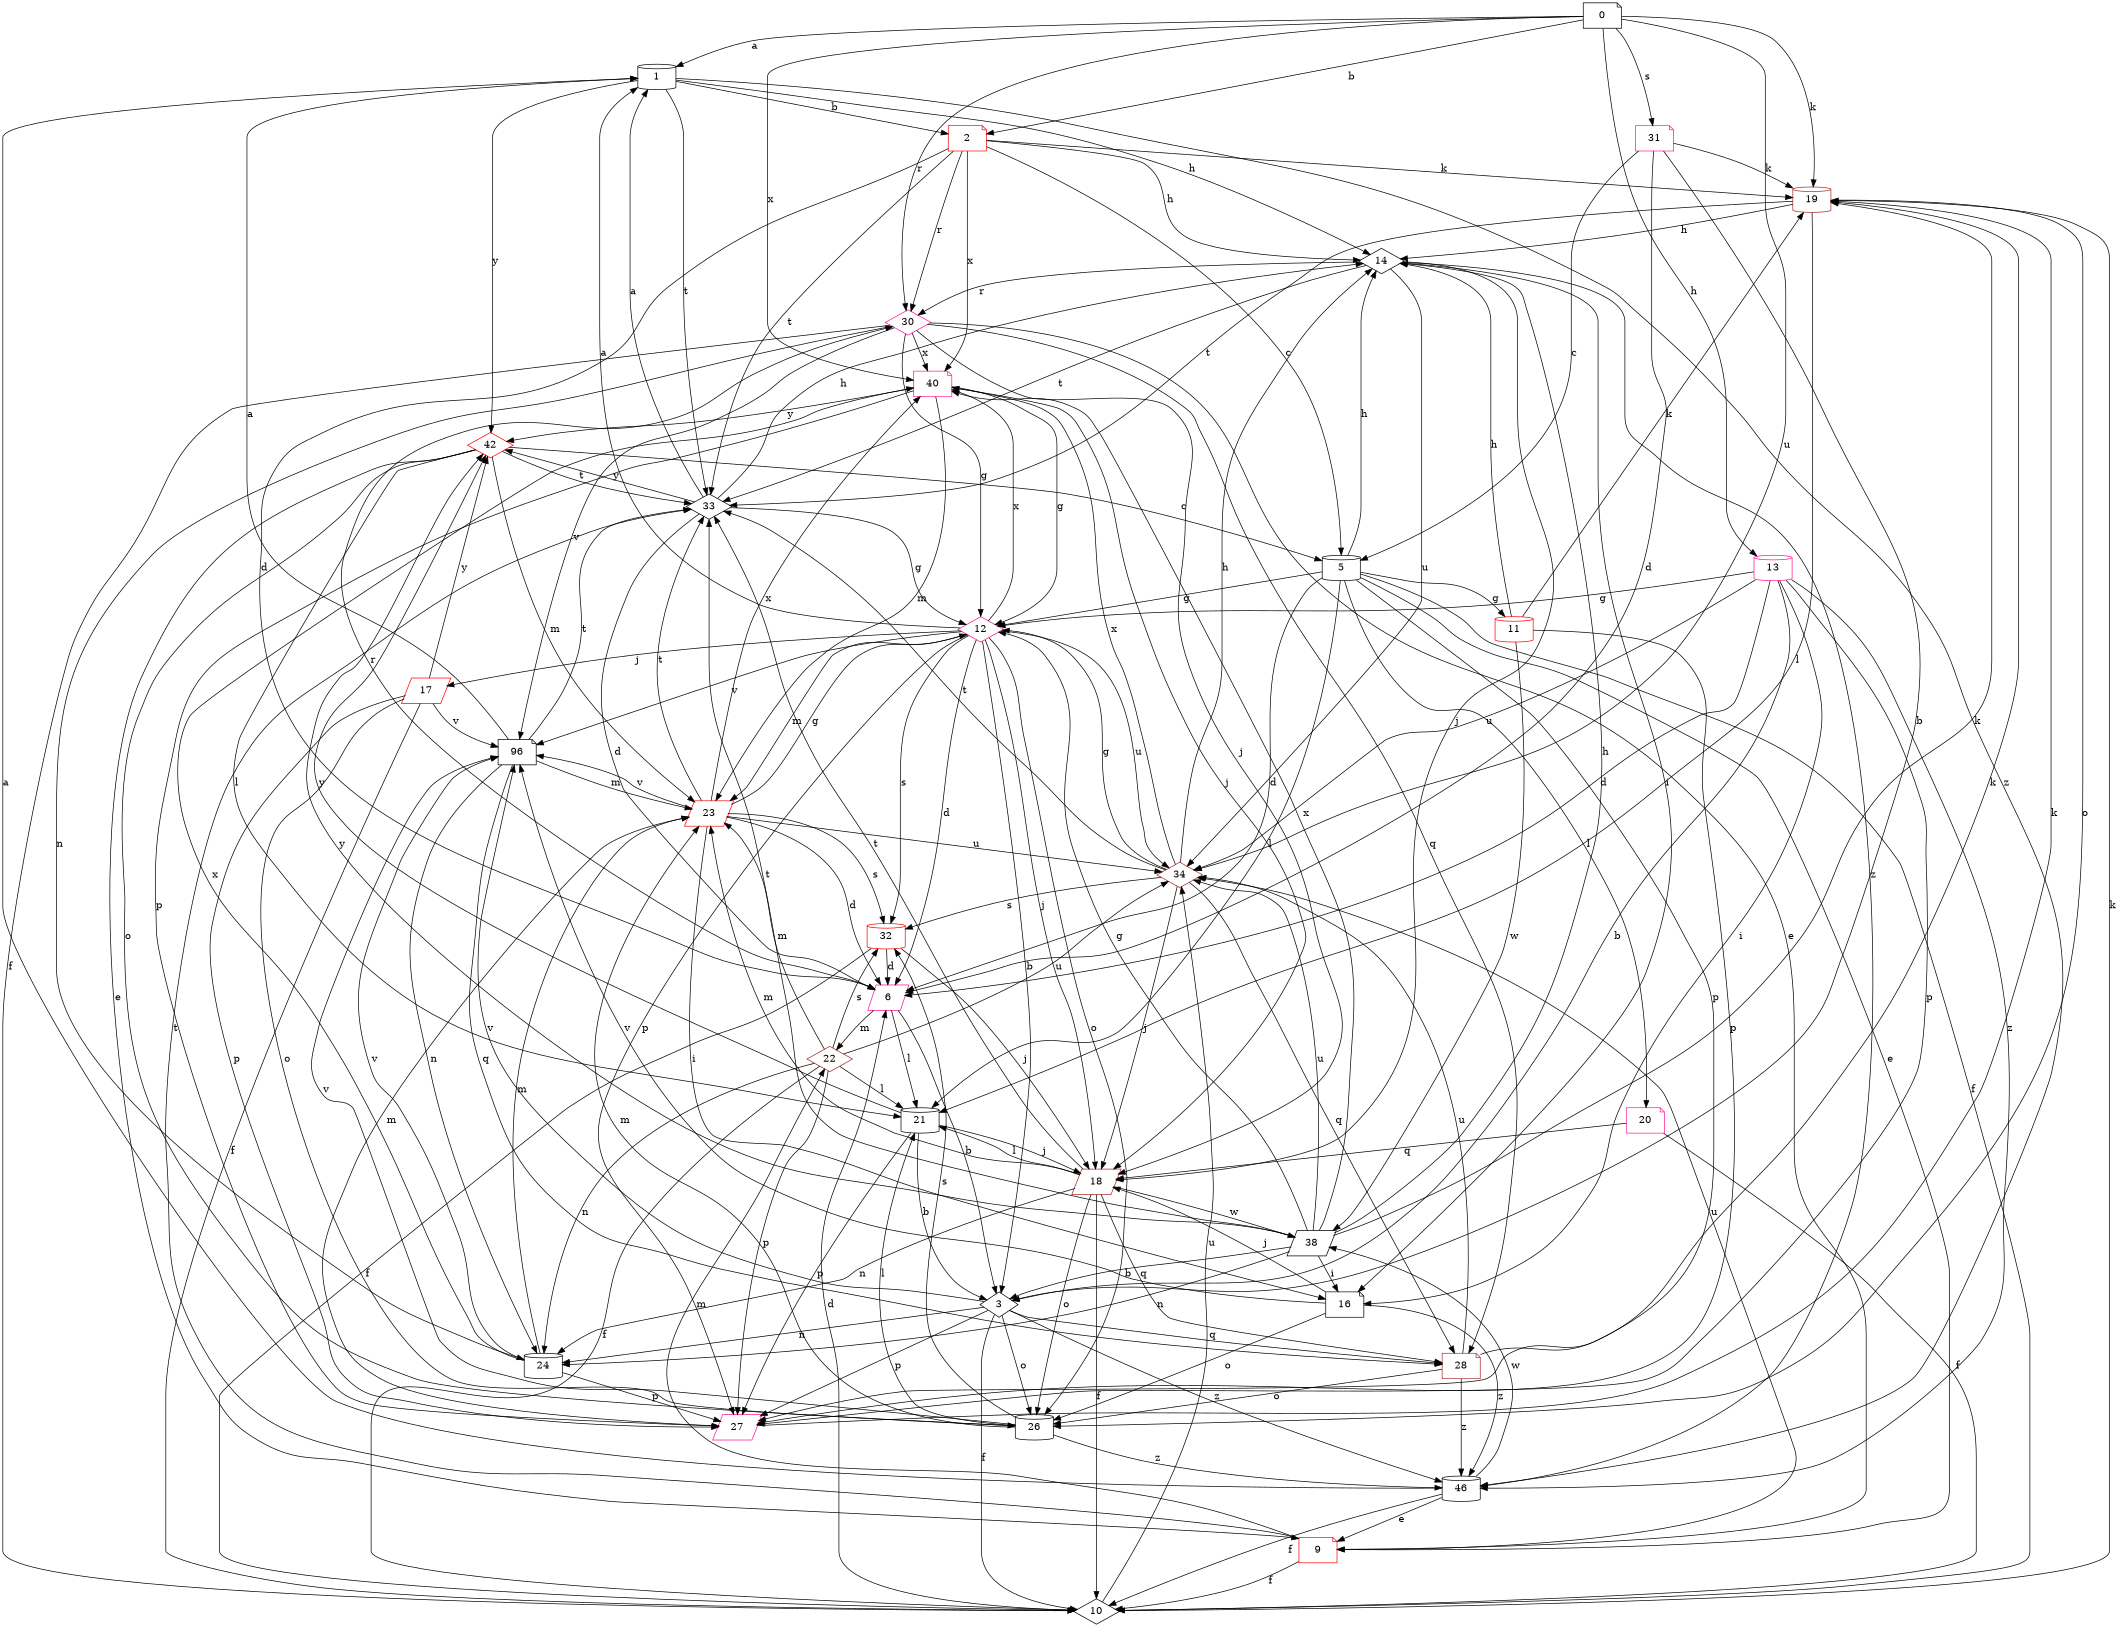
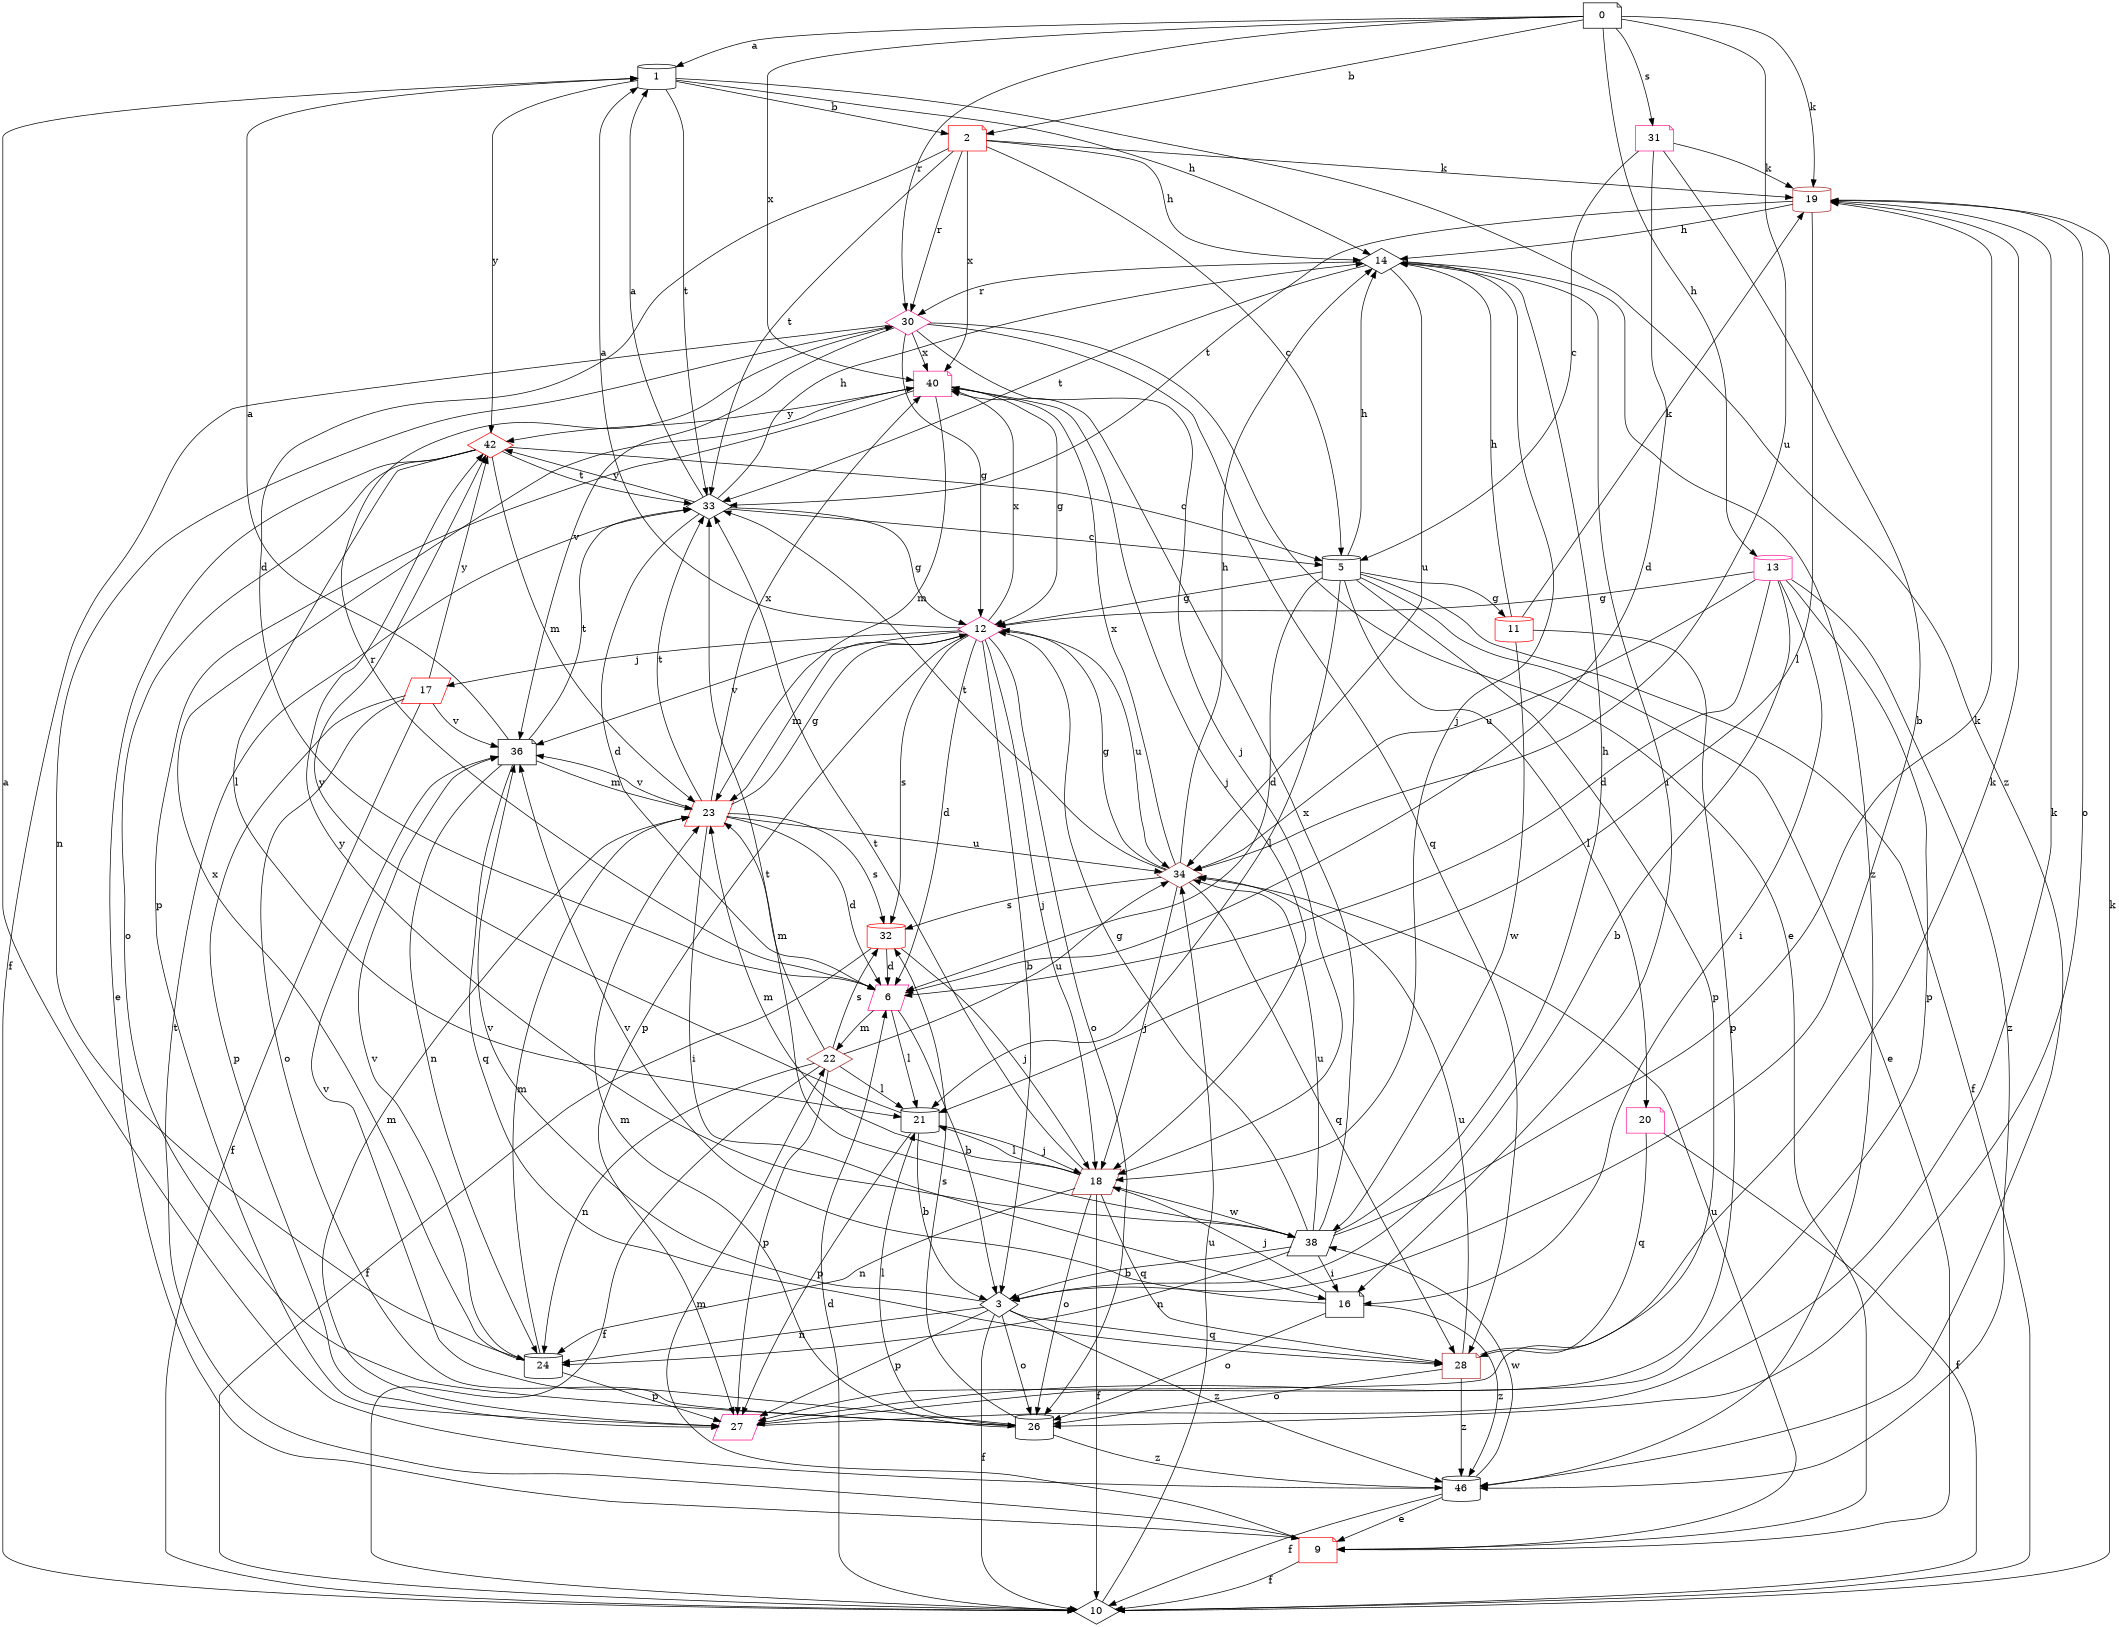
none -> (1022, 535)
(517, 752) -> (517, 752)
(1375, 1151) -> (1619, 1290)
